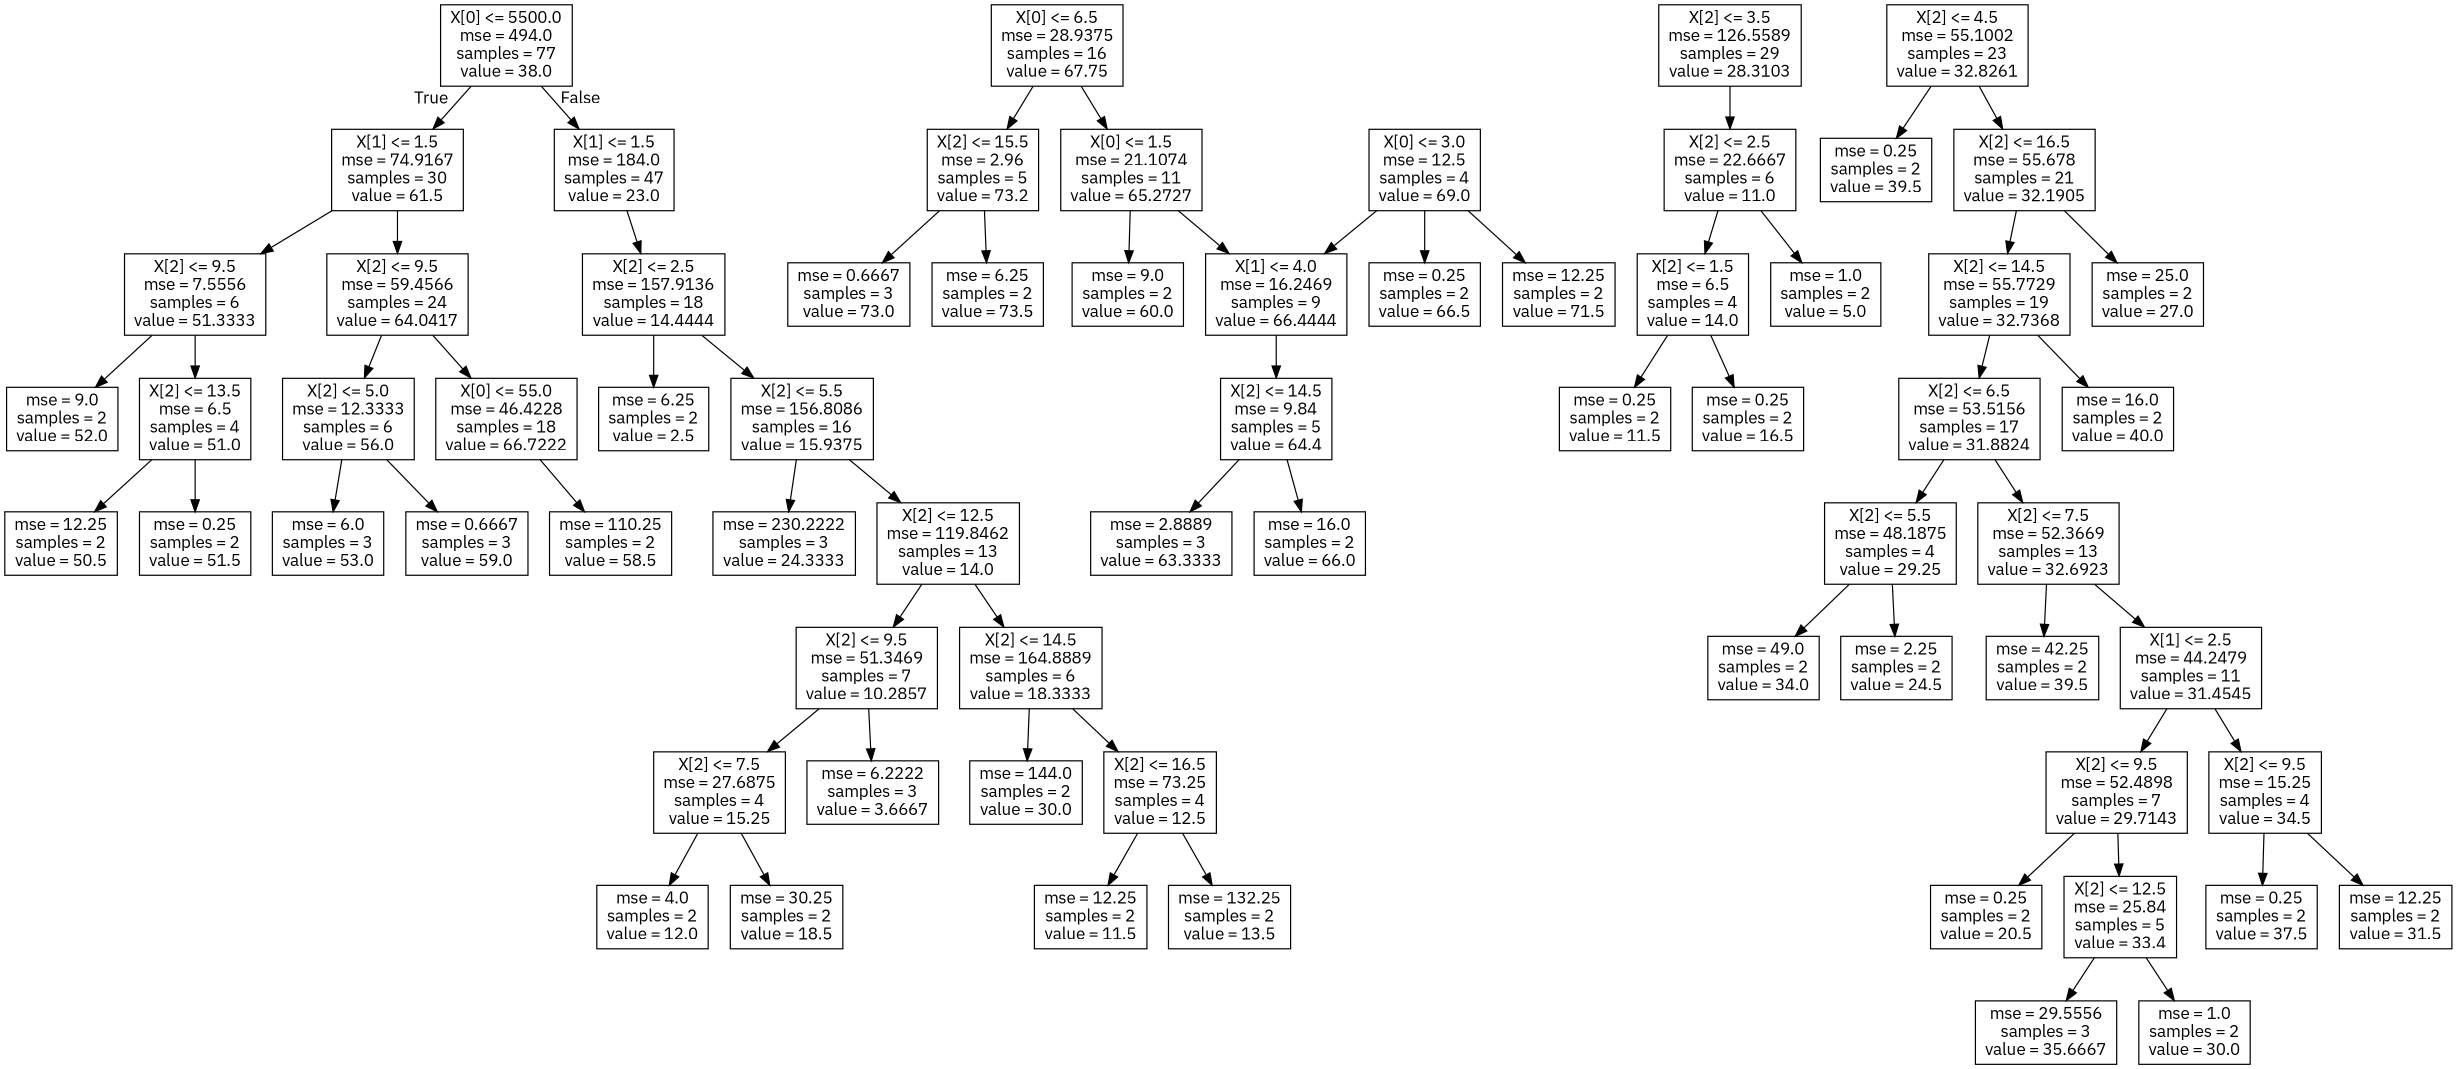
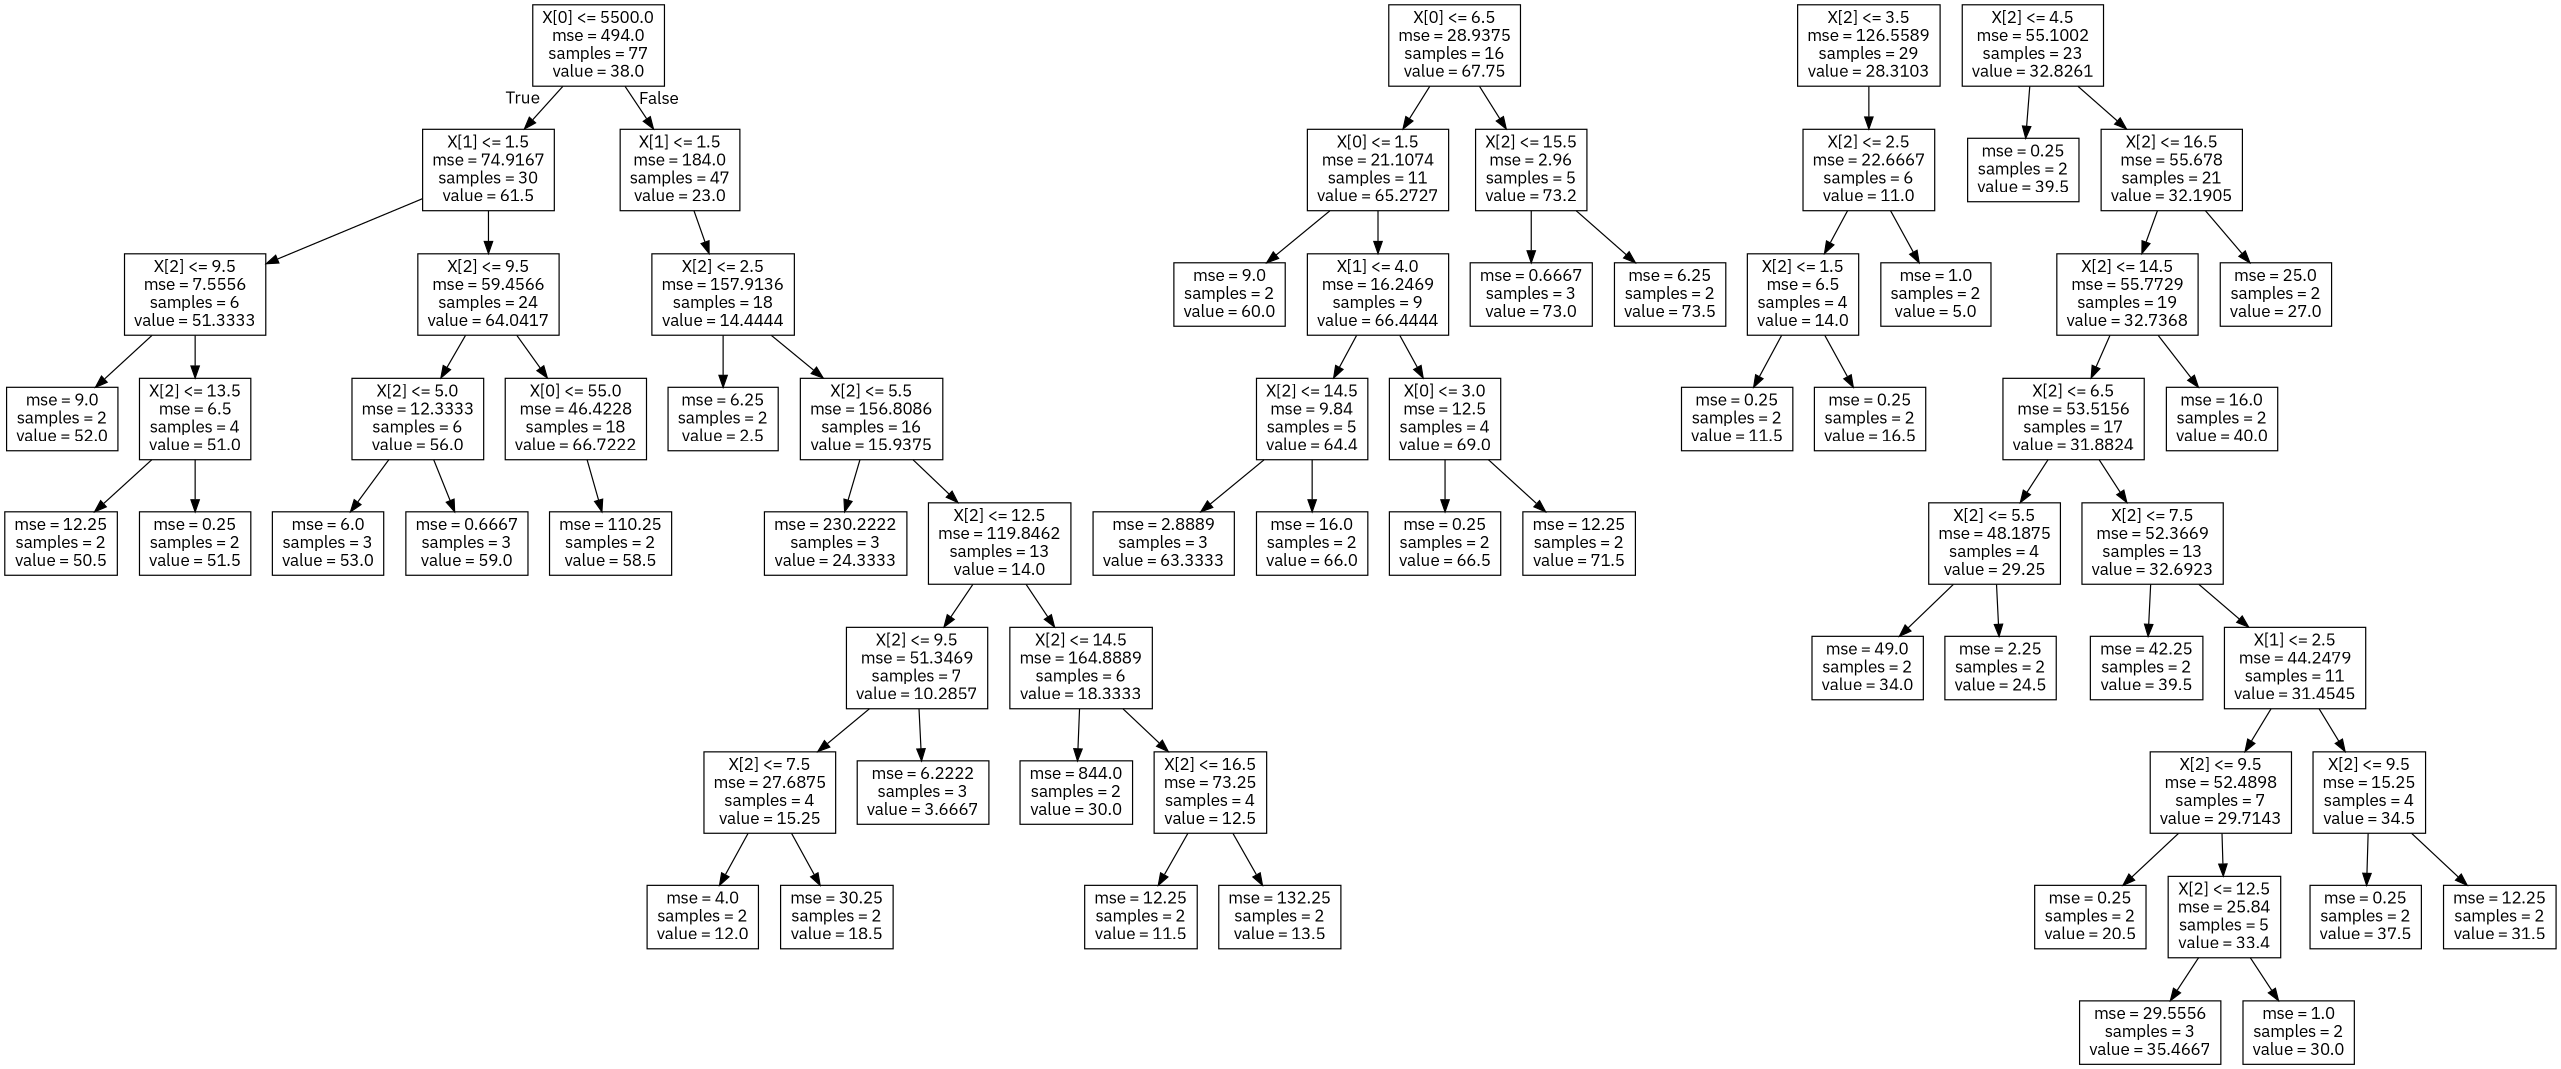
(1355, 228) -> (1409, 351)
(1026, 793) -> (1076, 793)
(2046, 1033) -> (2150, 1033)
